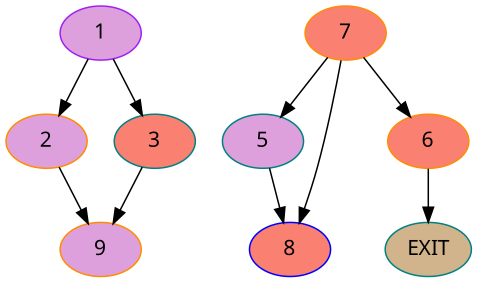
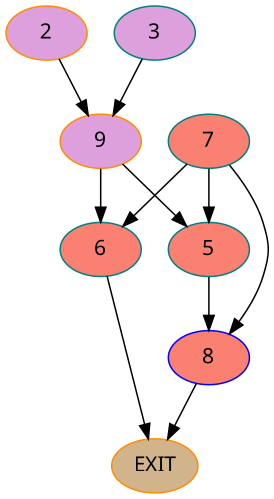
(101, 33) -> none
(346, 33) -> (209, 141)
(155, 141) -> (155, 33)
(263, 141) -> (209, 249)
(428, 141) -> (101, 249)
none -> (101, 188)
none -> (148, 189)
(428, 249) -> (155, 466)
none -> (185, 405)
